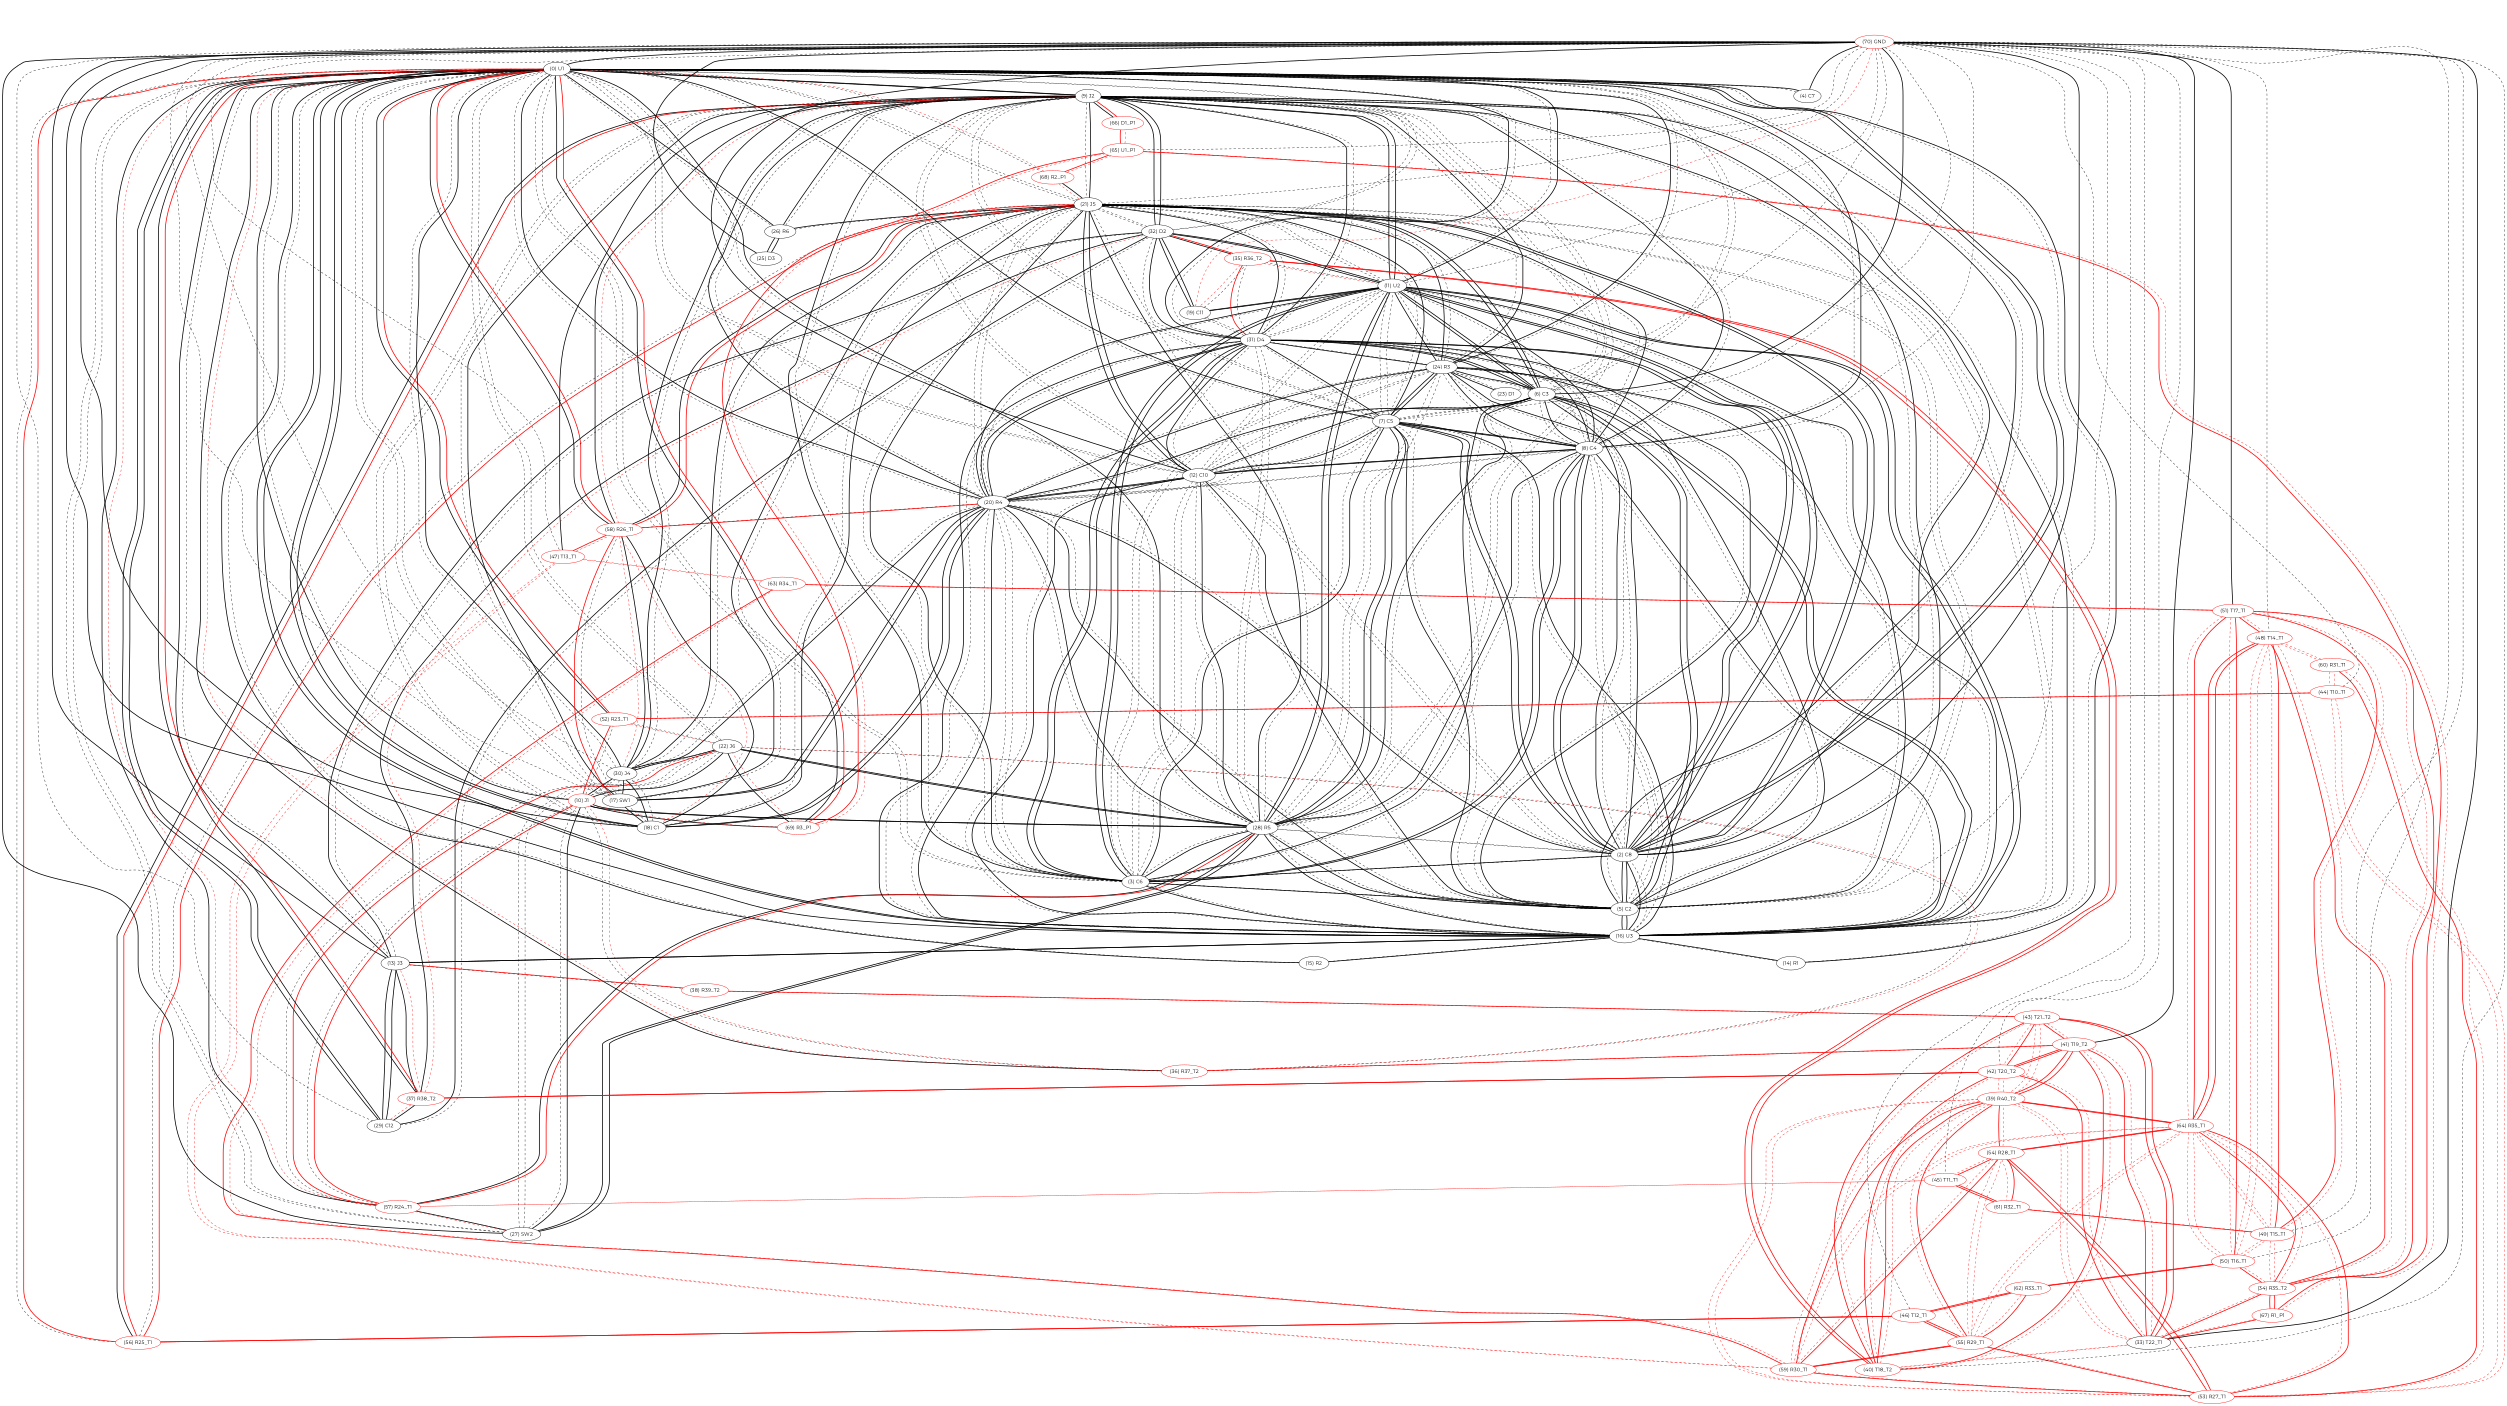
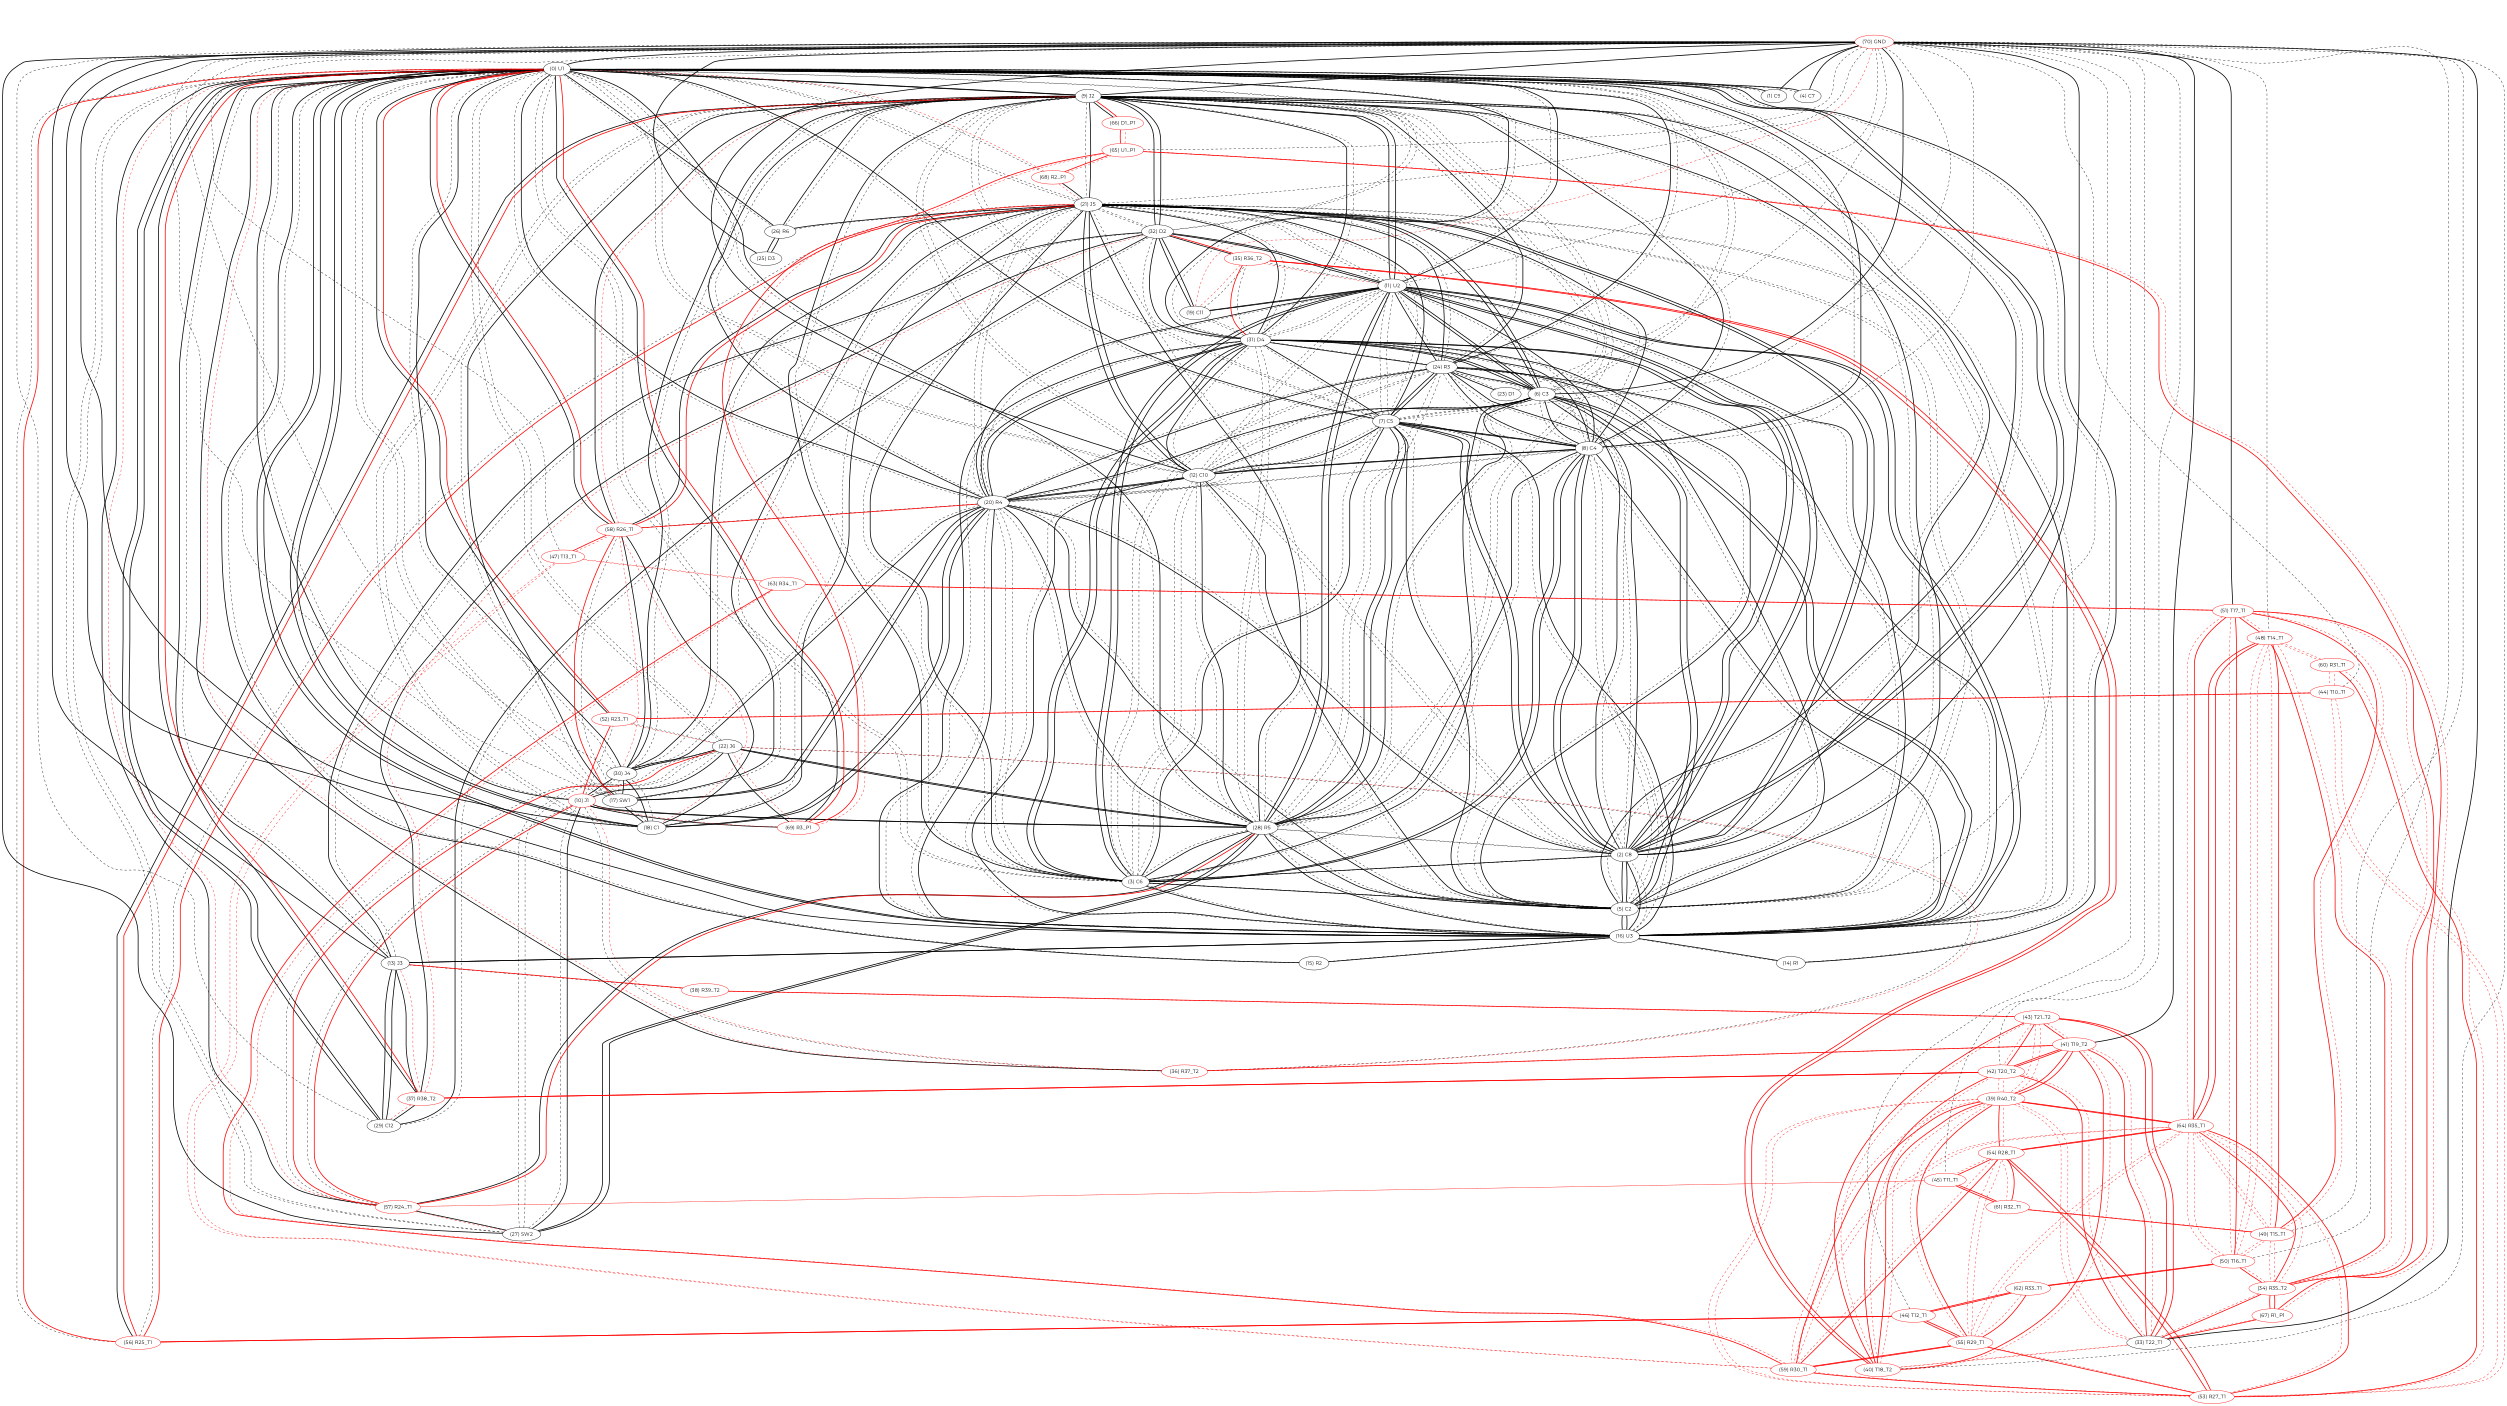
none -> (1774, 96)
(669, 160) -> (1478, 69)
